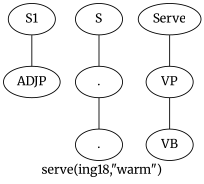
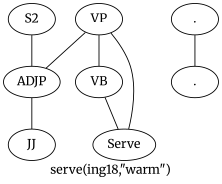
(32, 19) -> (32, 19)
(99, 19) -> none
none -> (66, 50)
none -> (112, 113)
none -> (32, 145)
